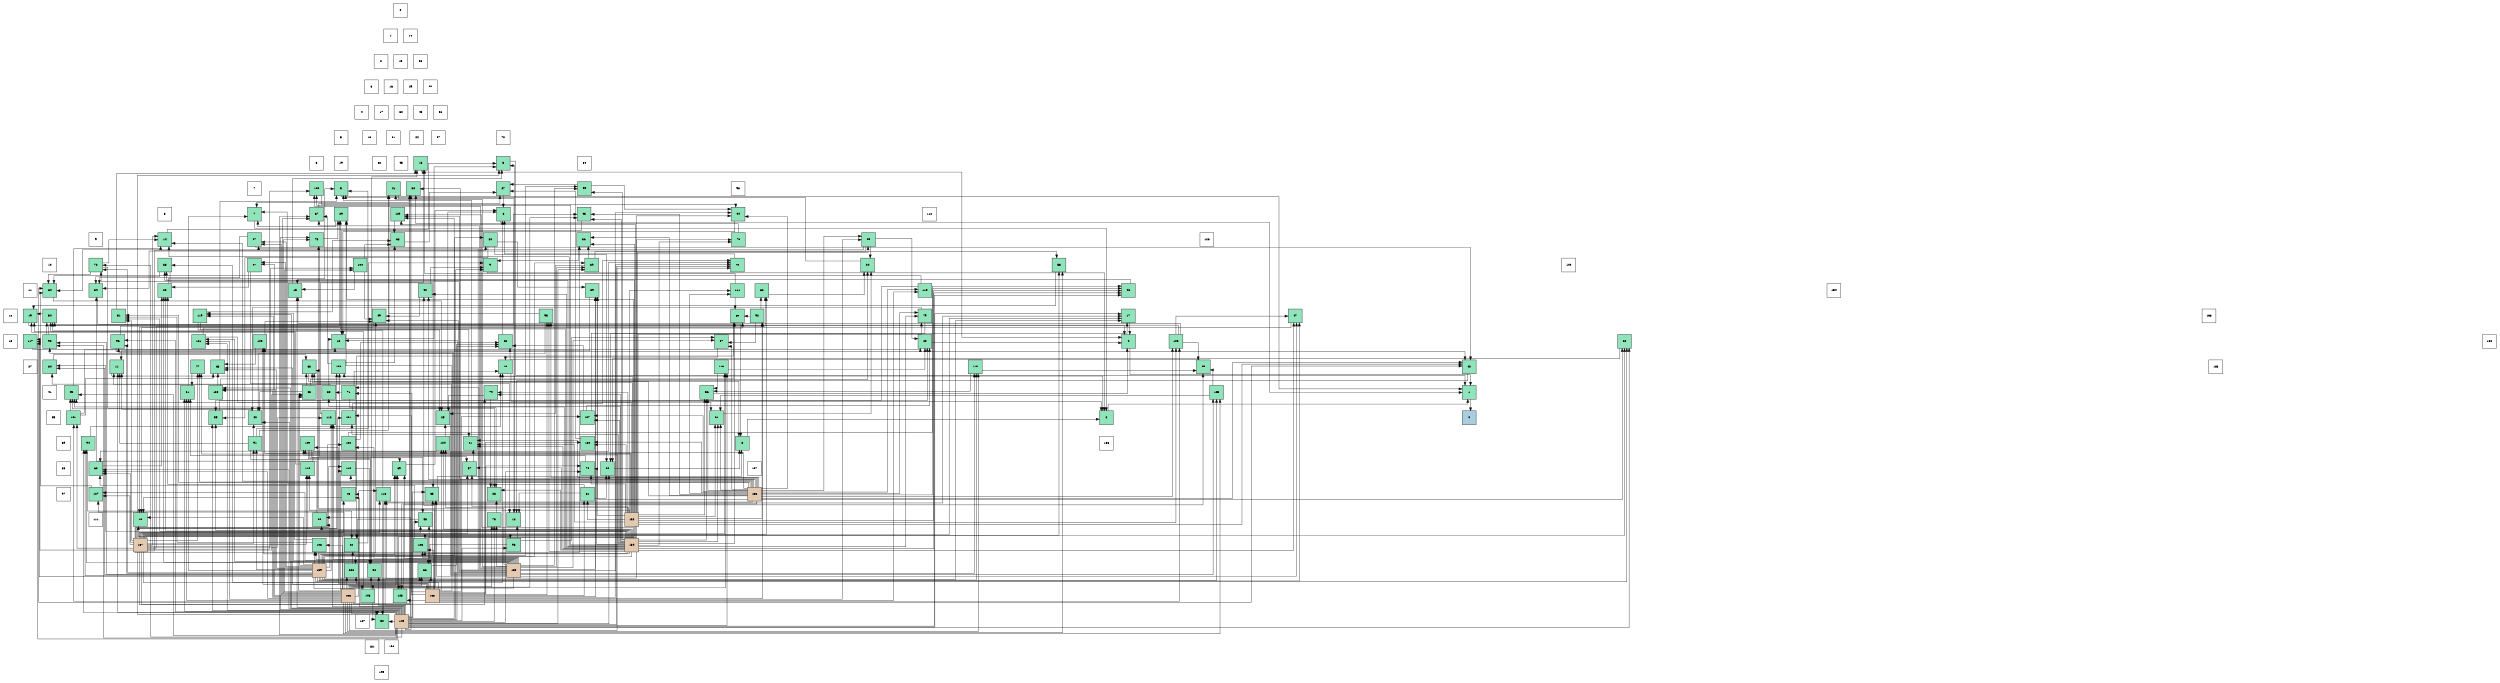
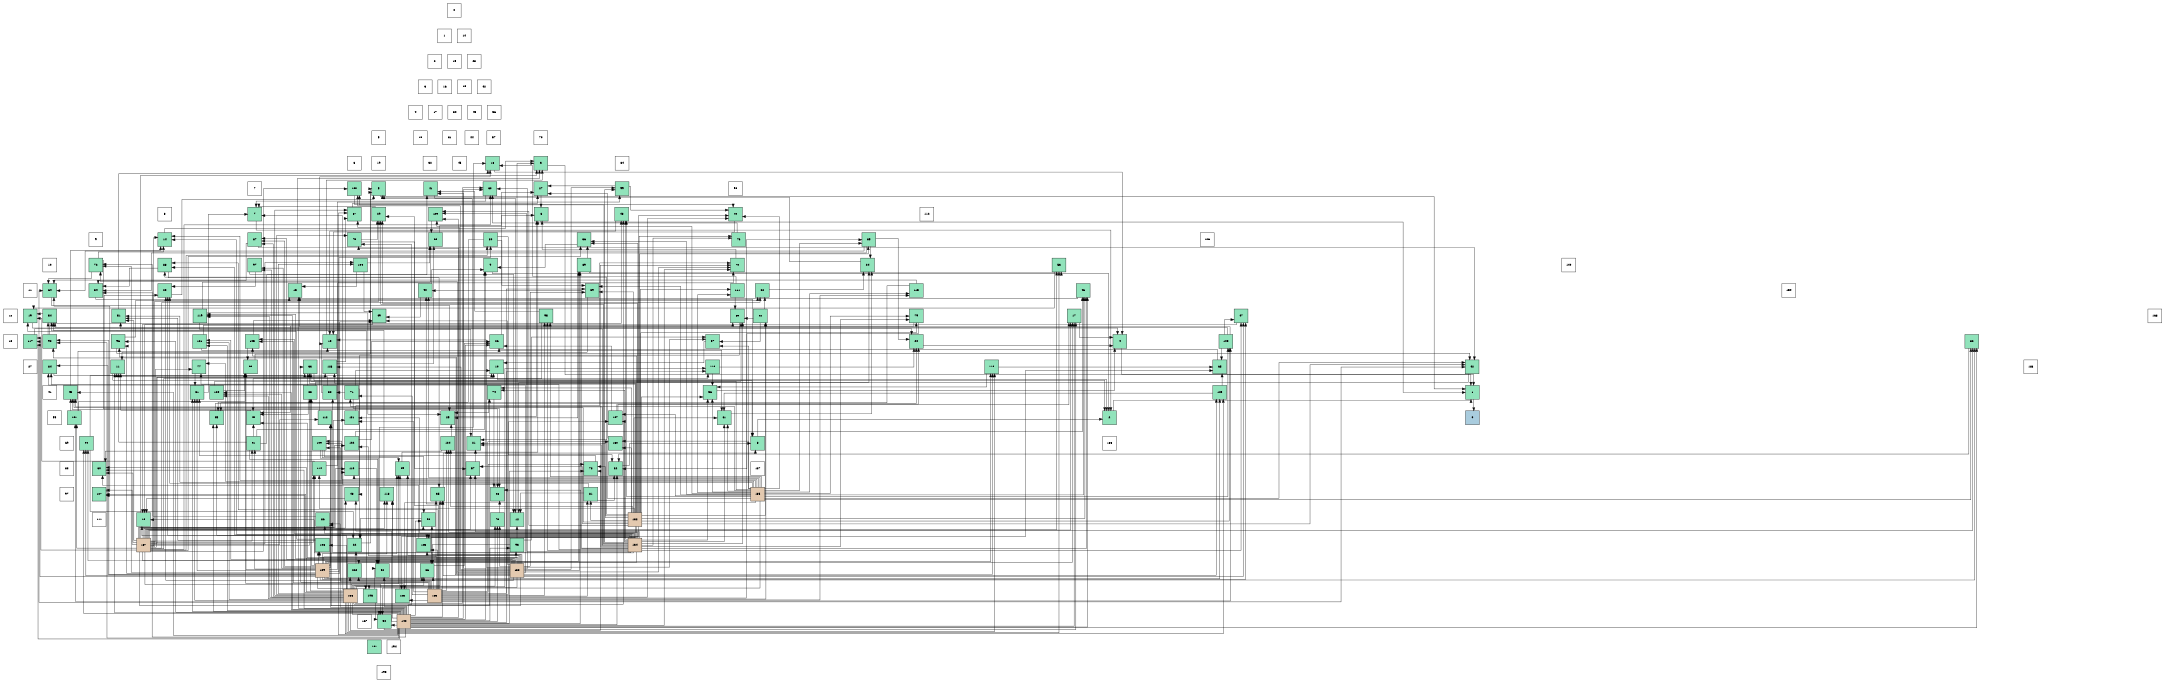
(2489, 341) -> none
(372, 647) -> (374, 647)
